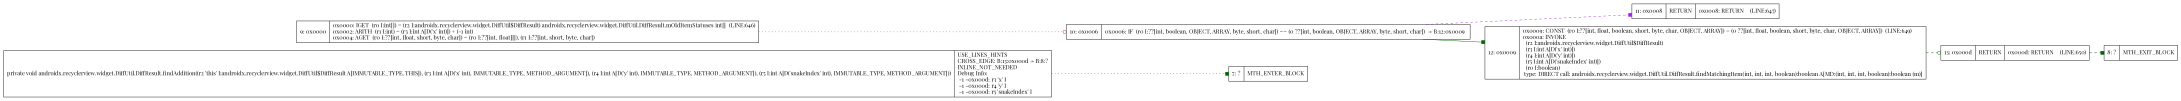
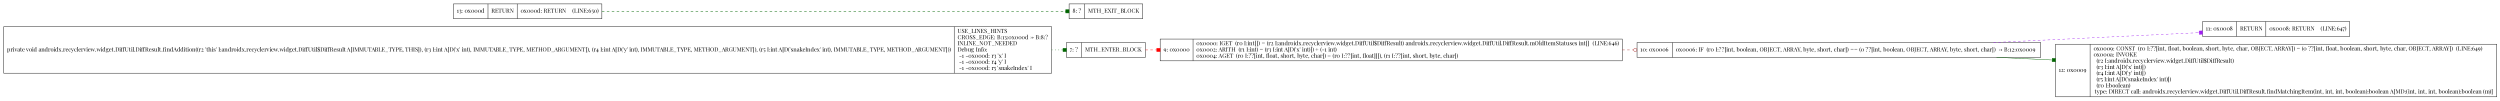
(911, 32) -> (1628, 50)
none -> (1151, 50)
(1932, 53) -> none
